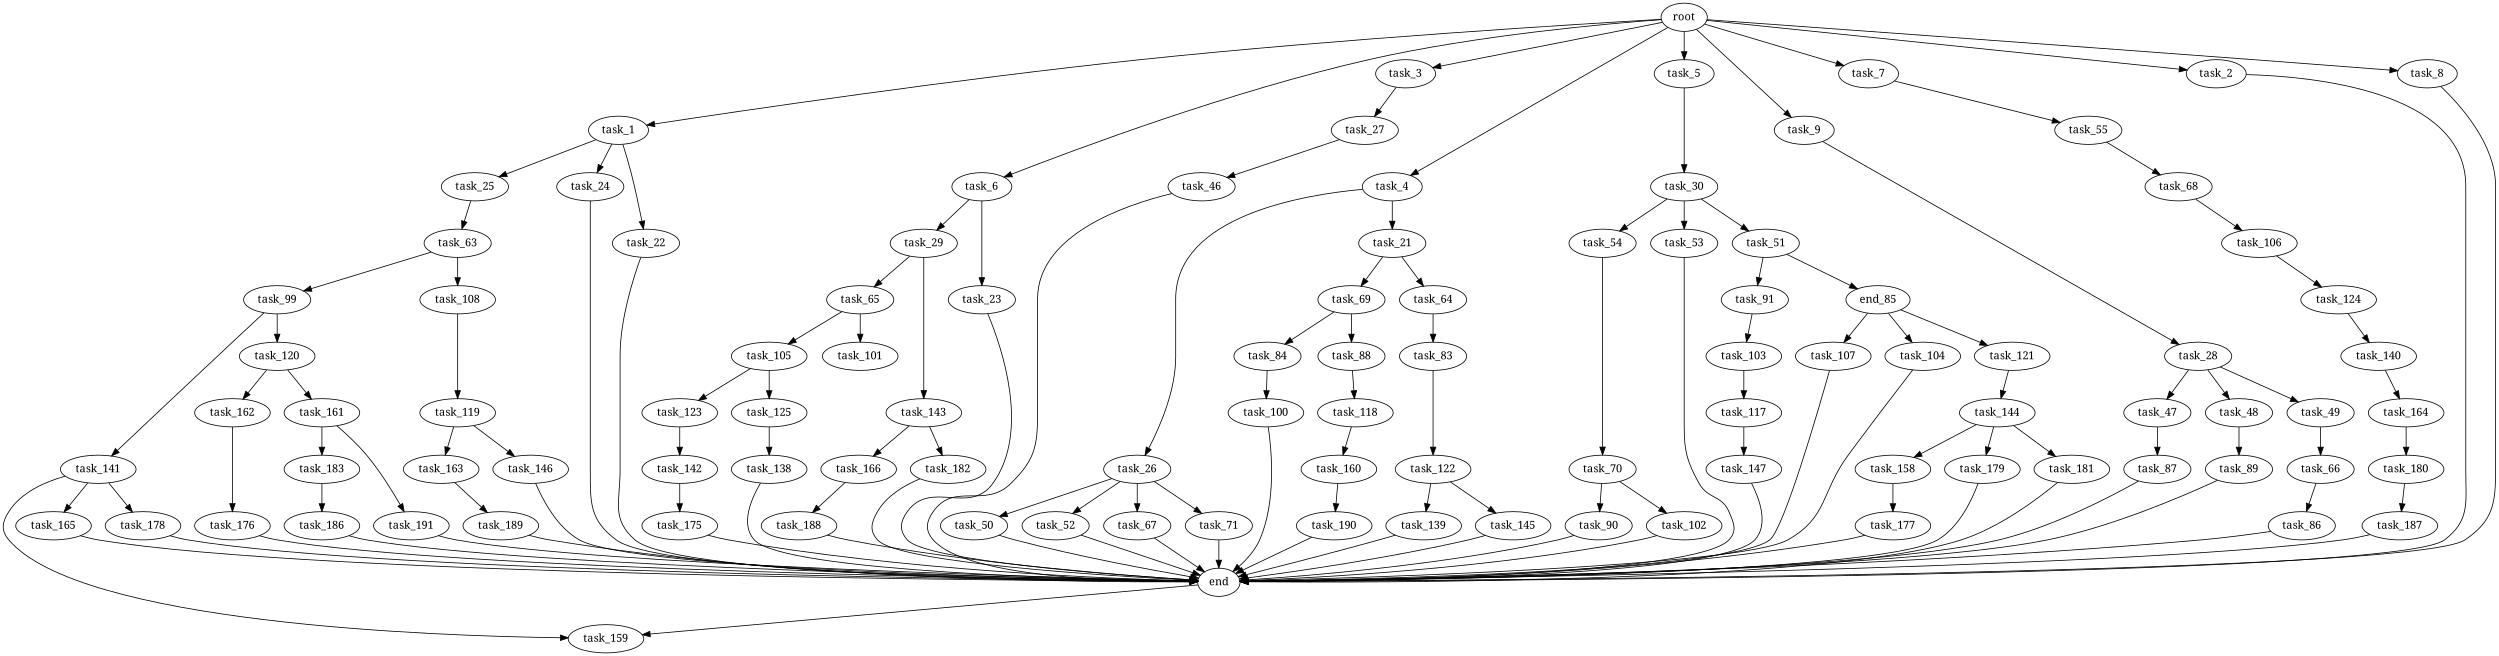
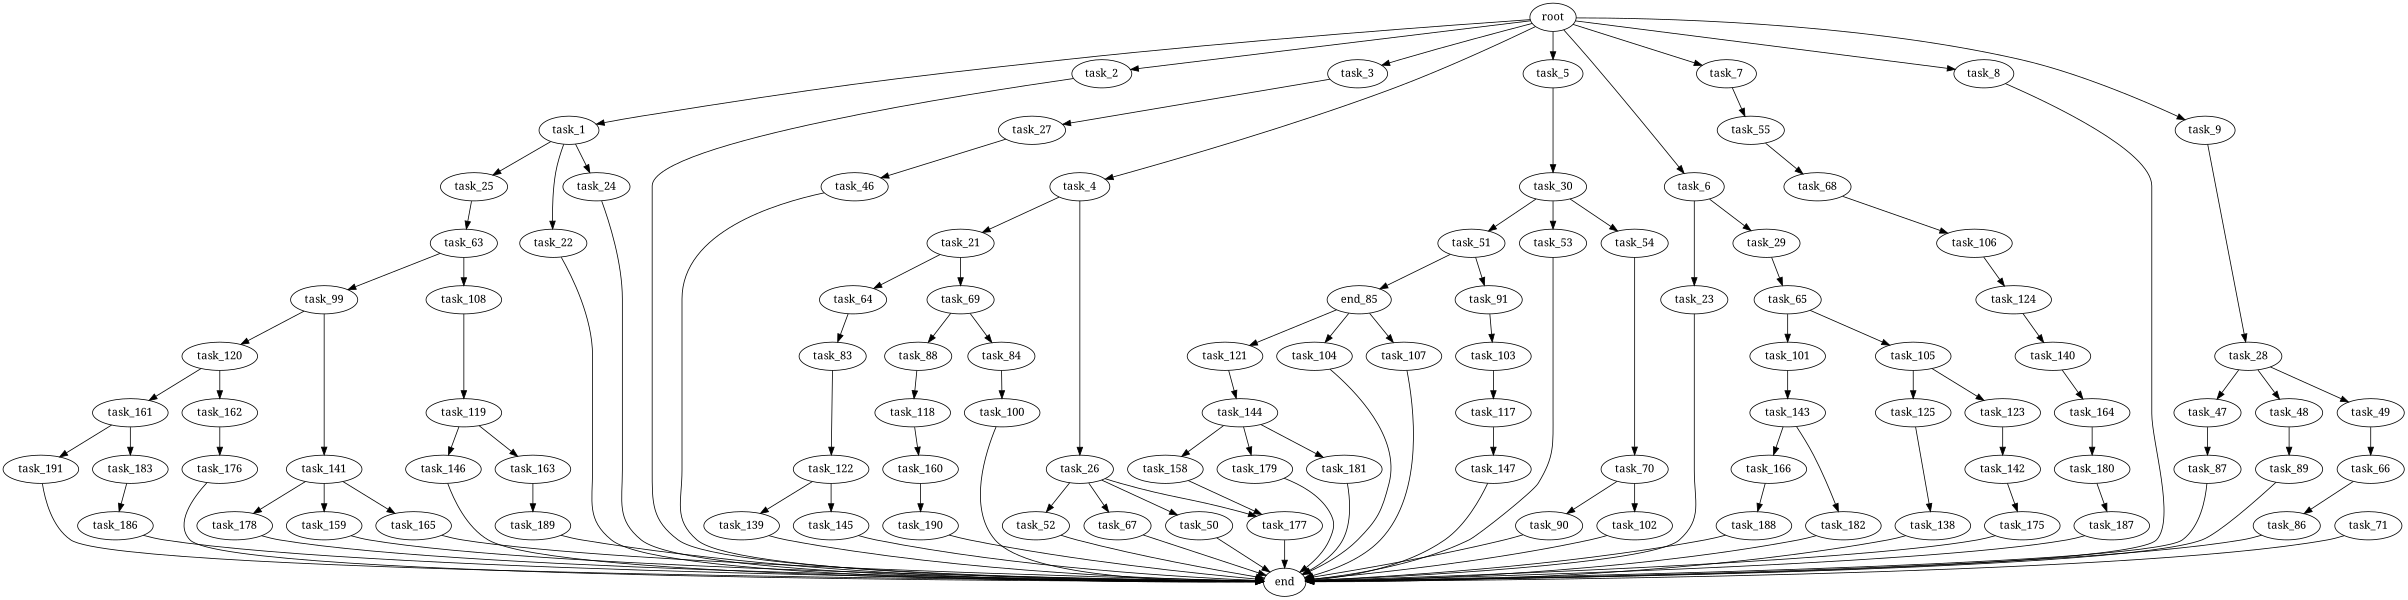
(924, 324) -> (1788, 381)
(1175, 495) -> (1177, 497)
(924, 609) -> (803, 570)
